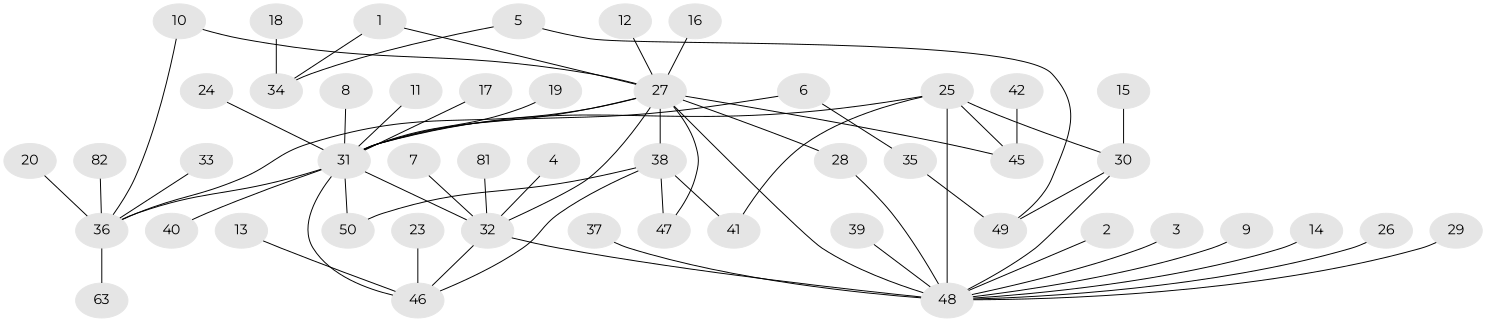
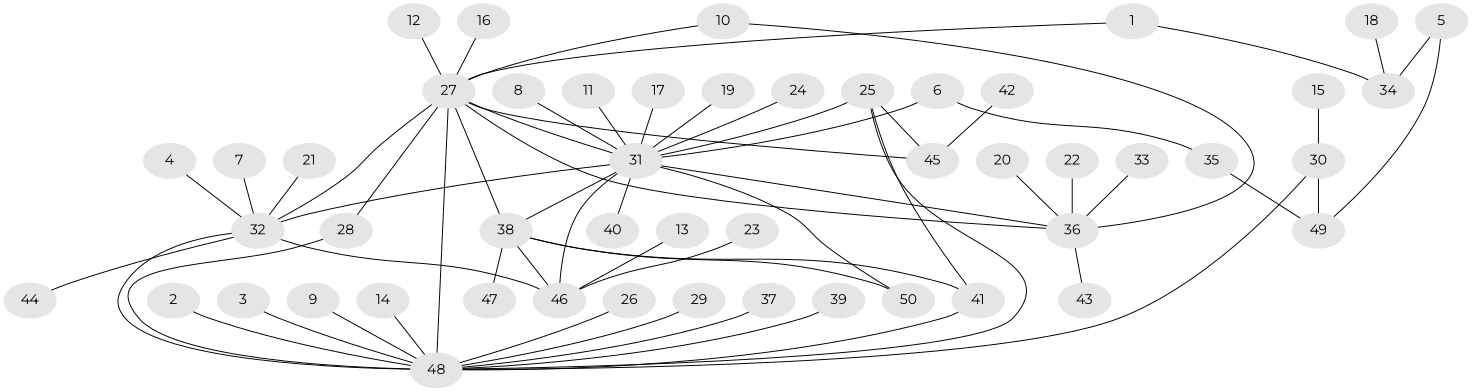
(1034, 129) -> none
(698, 160) -> none
(100, 161) -> (1072, 161)
(484, 161) -> (309, 161)
none -> (571, 196)
none -> (30, 301)
(102, 301) -> (1085, 301)
none -> (762, 352)
